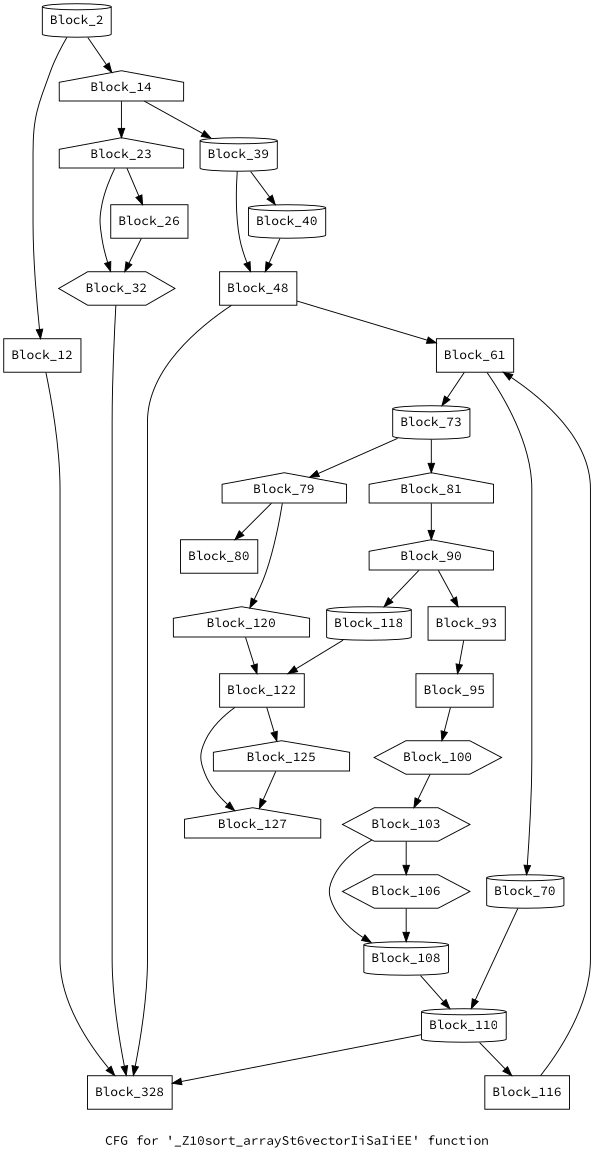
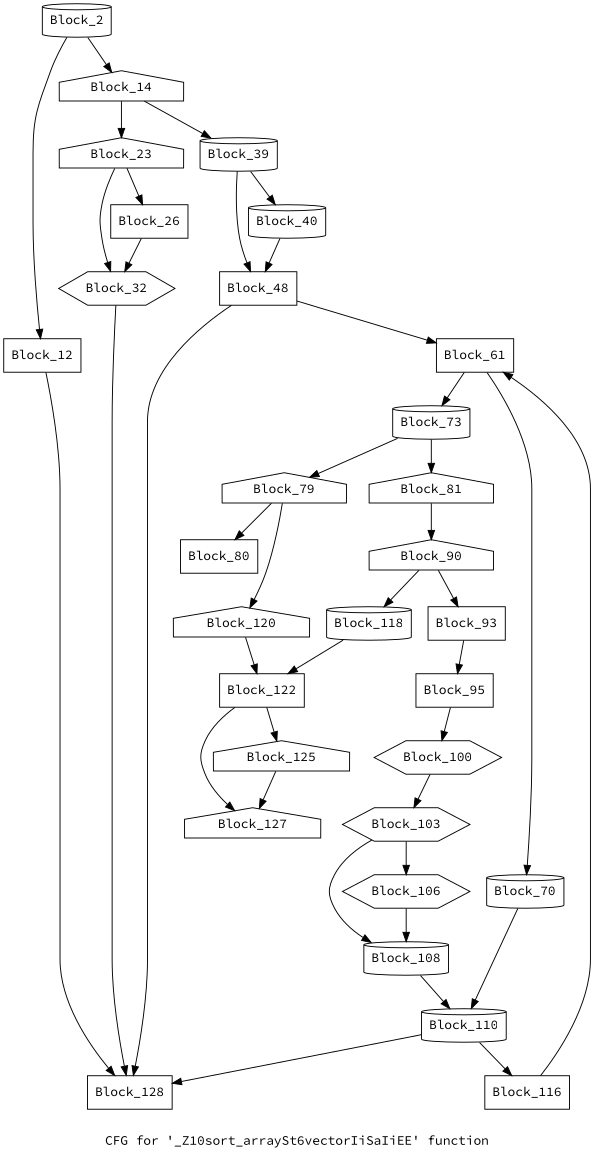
(130, 1092) -> (130, 1092)
